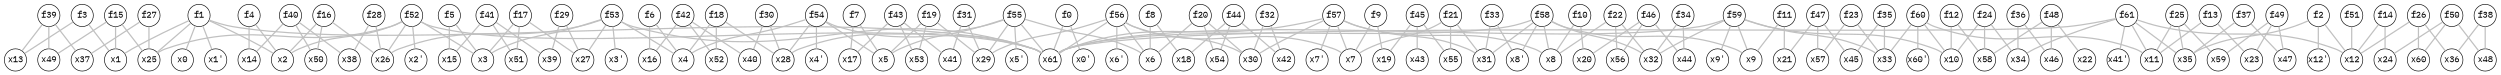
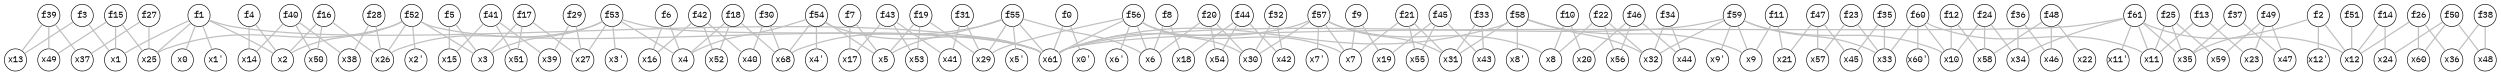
(1505, 38) -> (1483, 43)
(1546, 38) -> none
(783, 60) -> (783, 60)
(2118, 60) -> (2118, 60)
